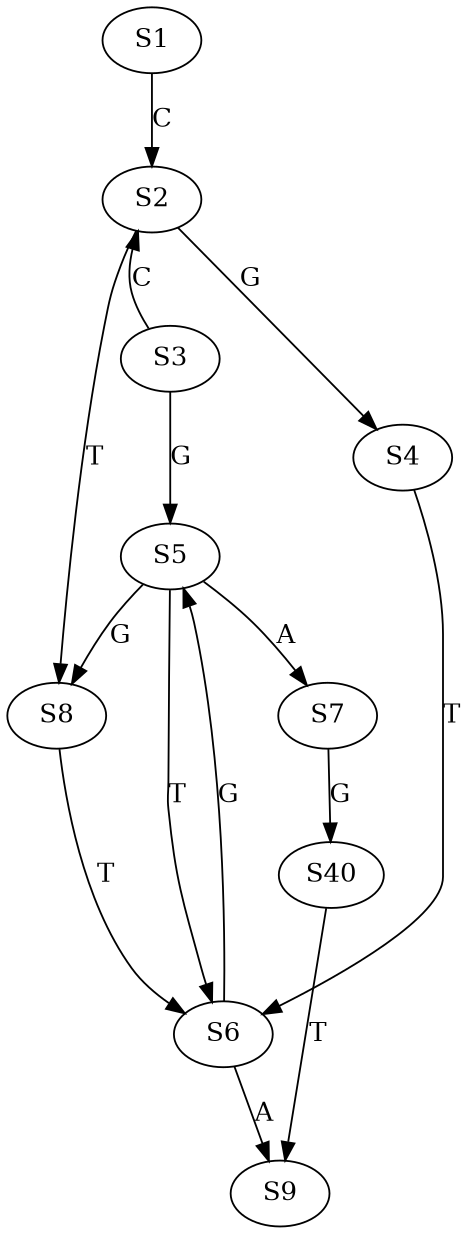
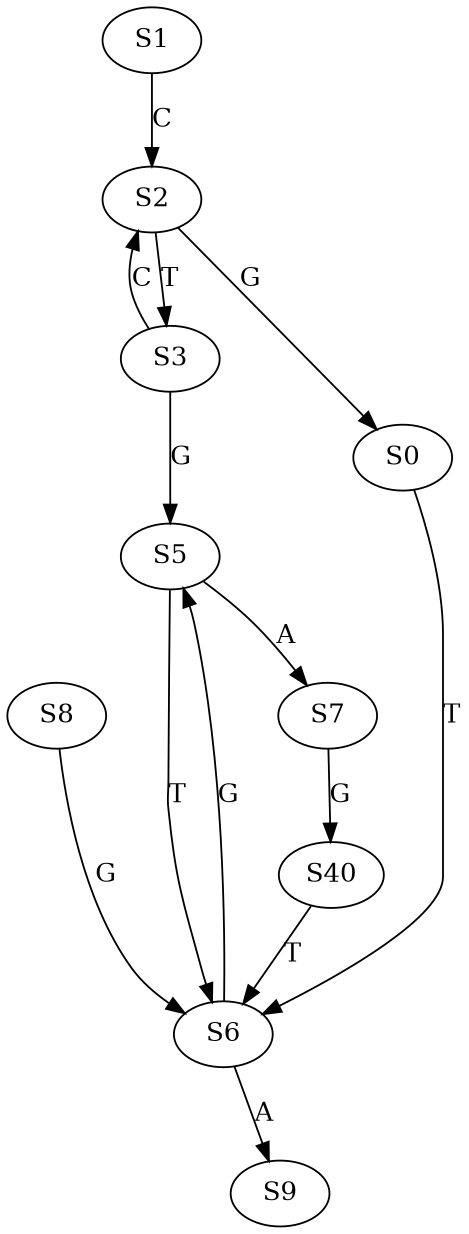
(85, 444) -> (160, 270)
(403, 458) -> (403, 458)
(109, 624) -> none
(106, 875) -> (106, 875)
(307, 1025) -> (282, 947)
